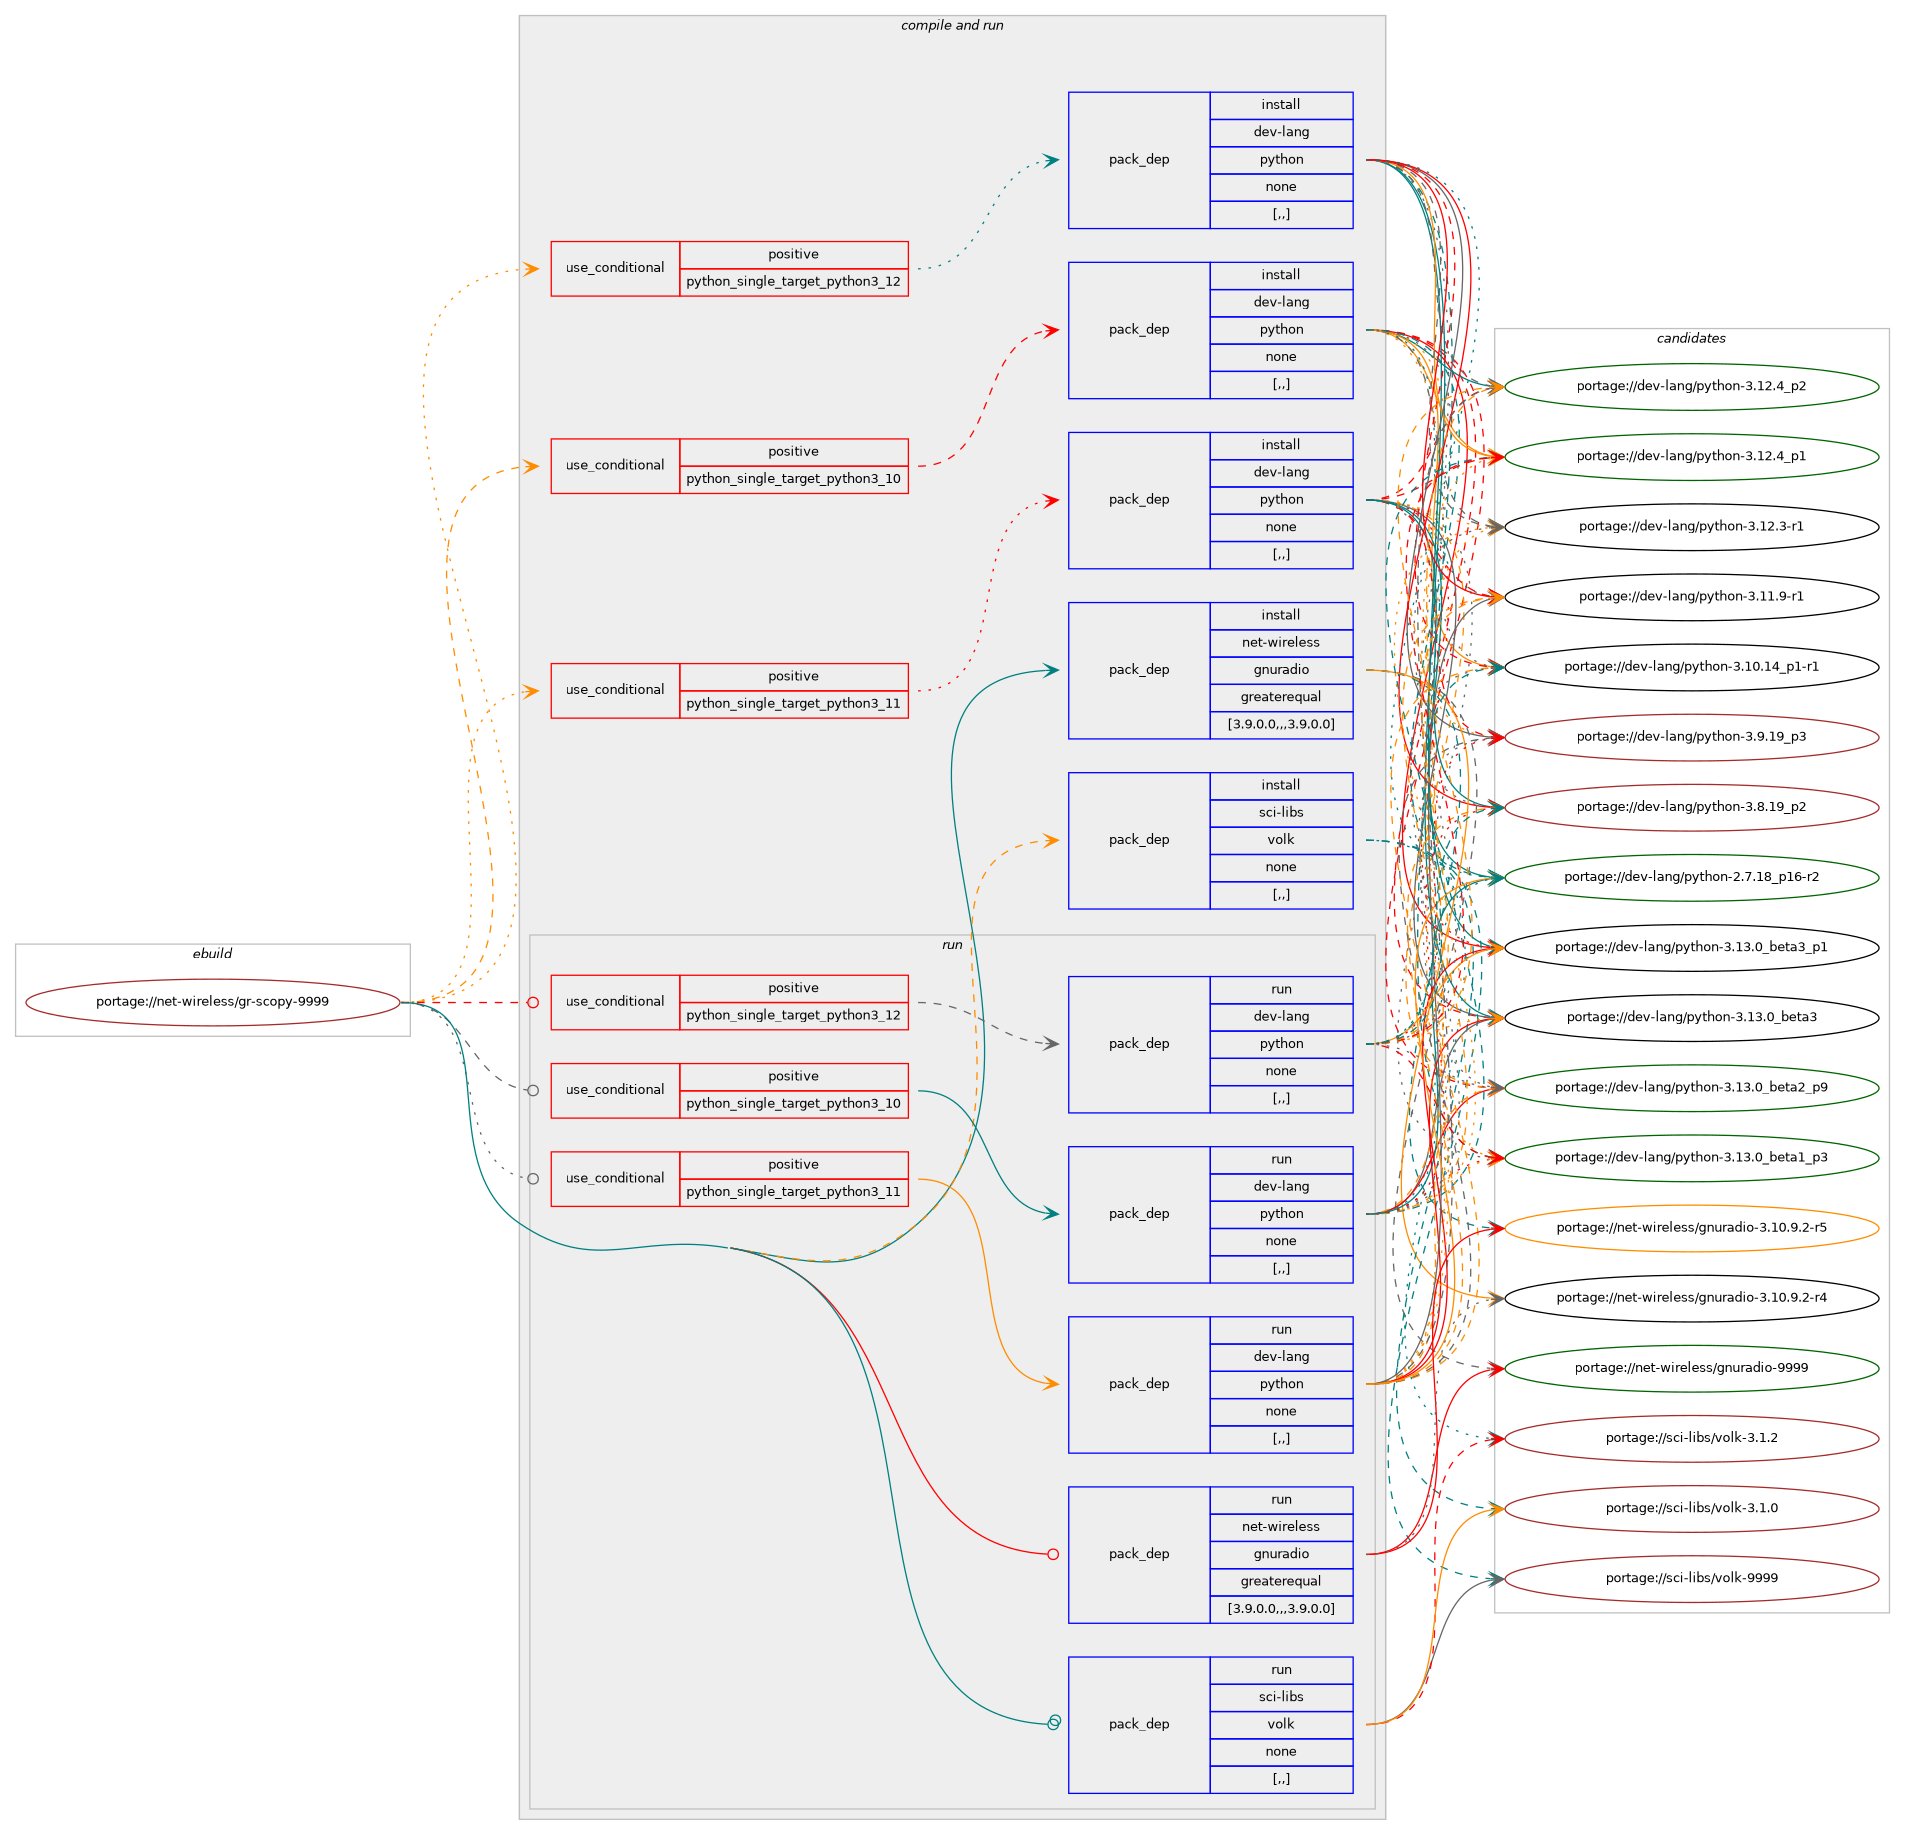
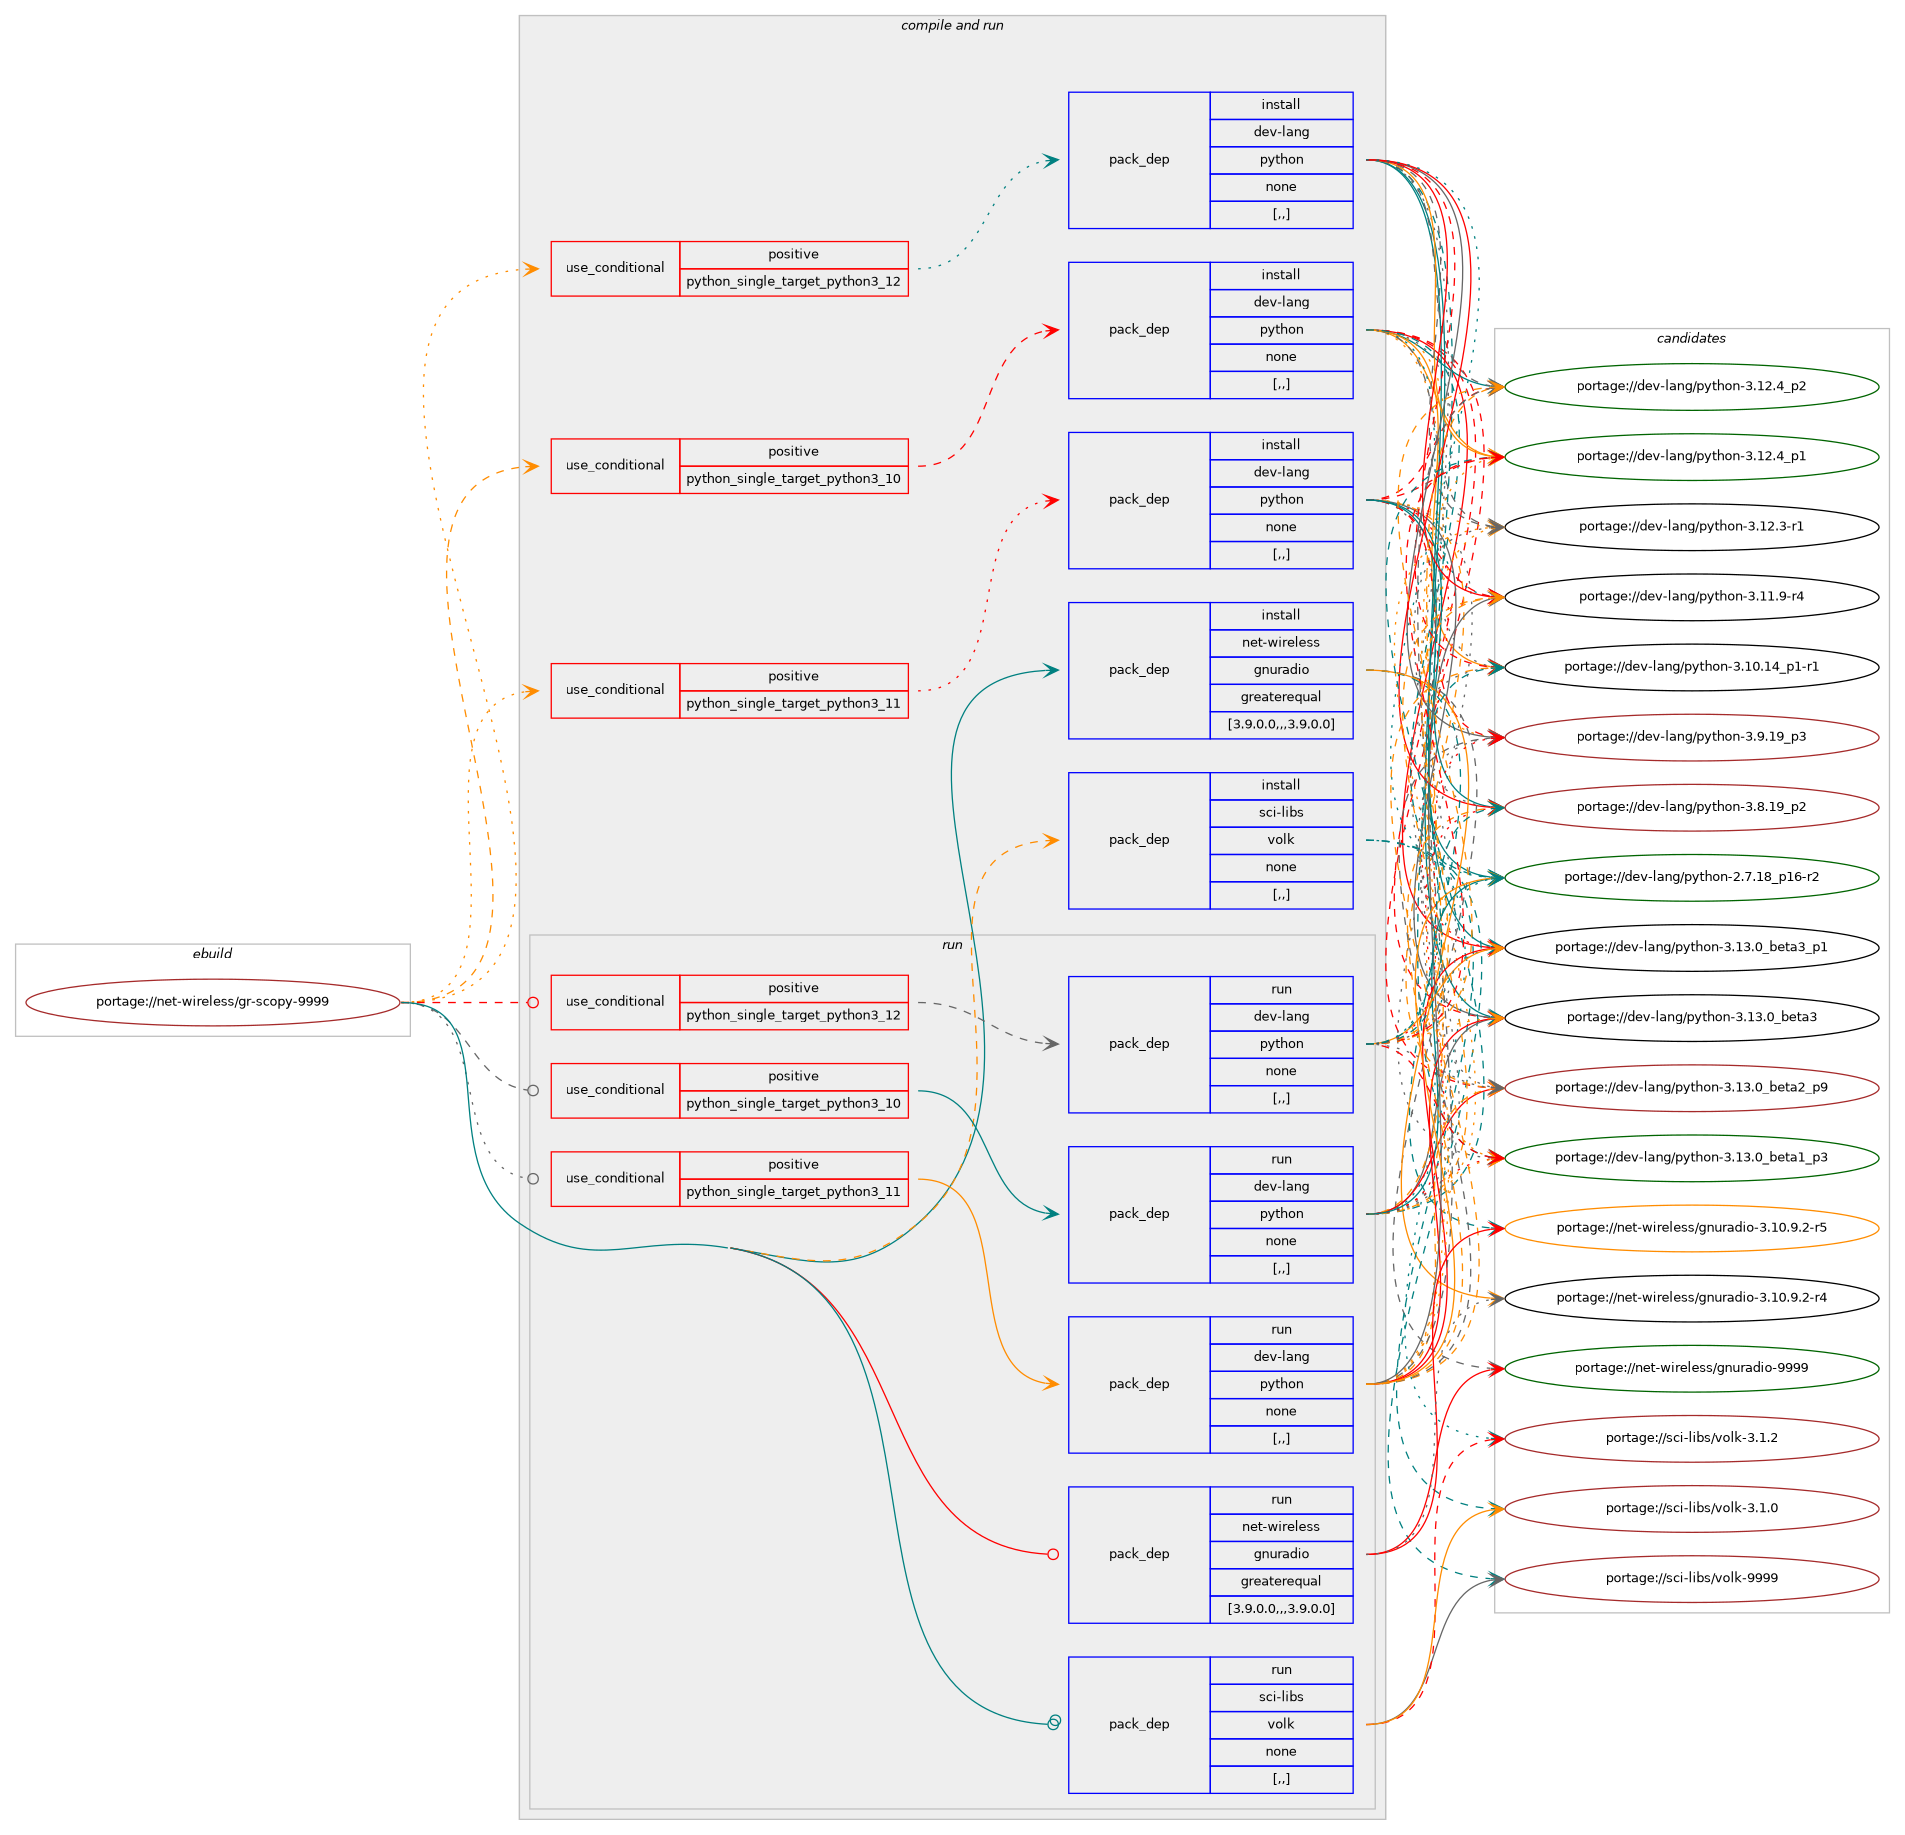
(1692, 597) -> (1692, 597)
(1692, 1088) -> (1692, 1088)
